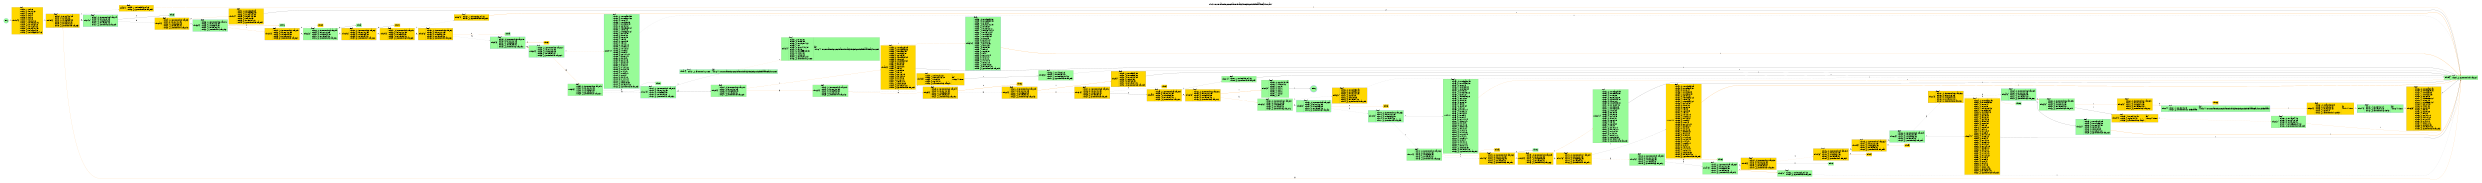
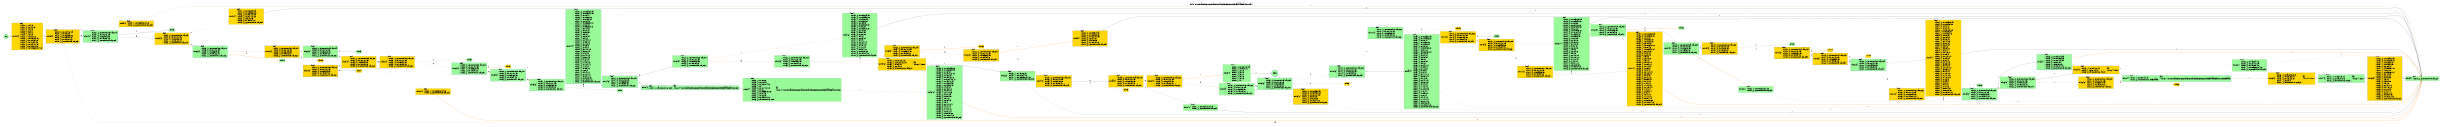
(339, 34) -> (339, 57)
(898, 67) -> (860, 35)
